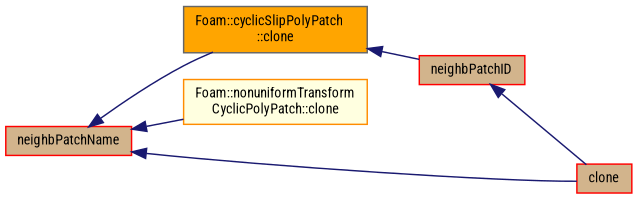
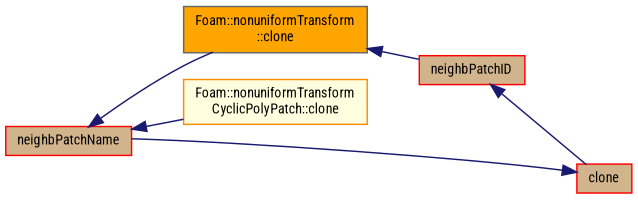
(275, 30) -> (275, 30)
(361, 171) -> (347, 151)
